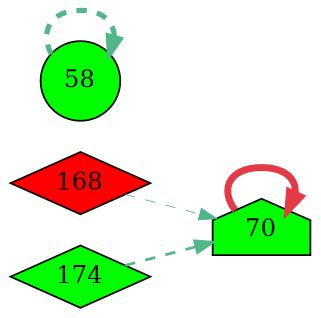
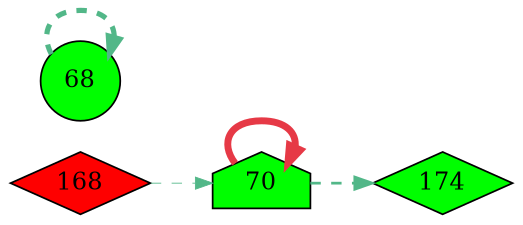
(80, 81) -> (80, 81)
(160, 256) -> (332, 183)
